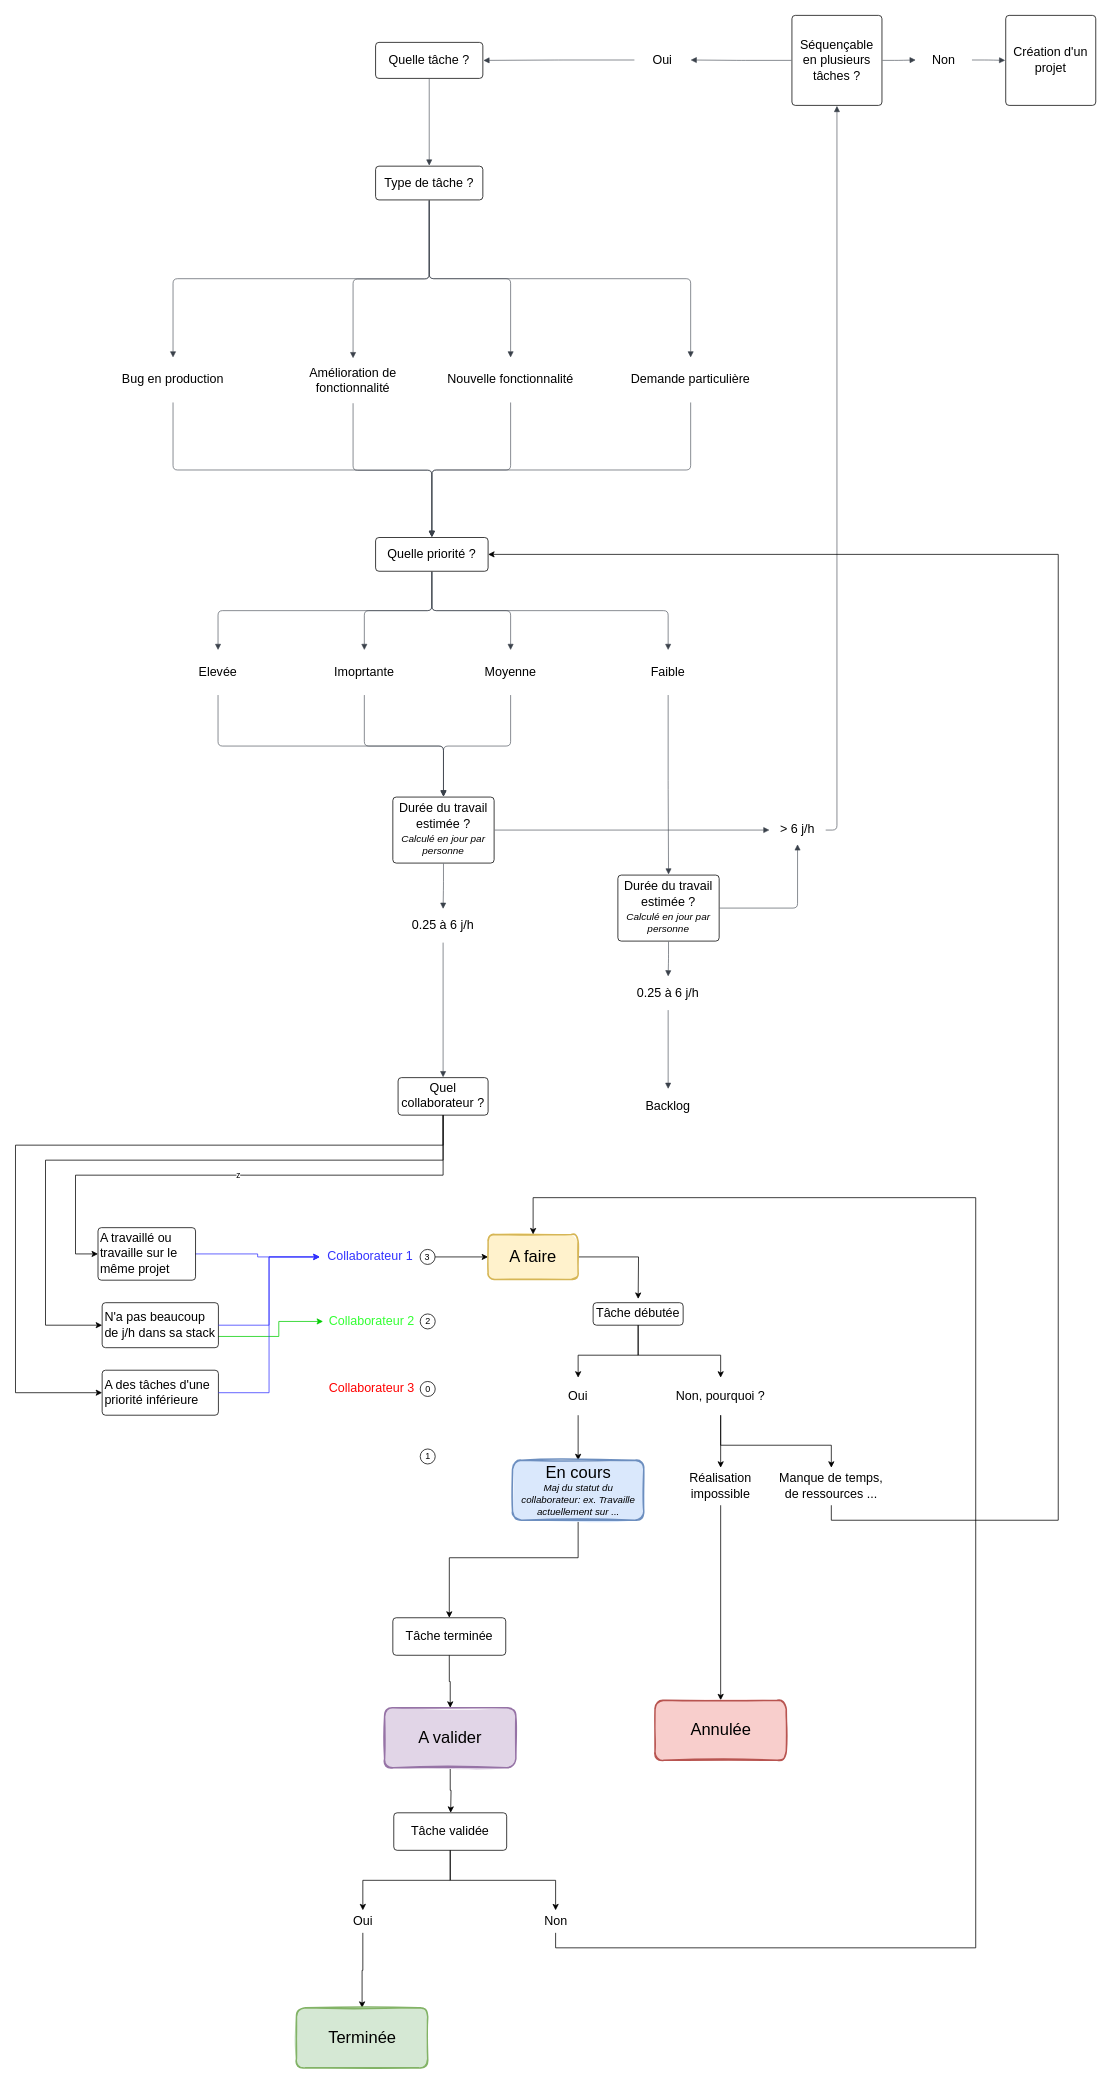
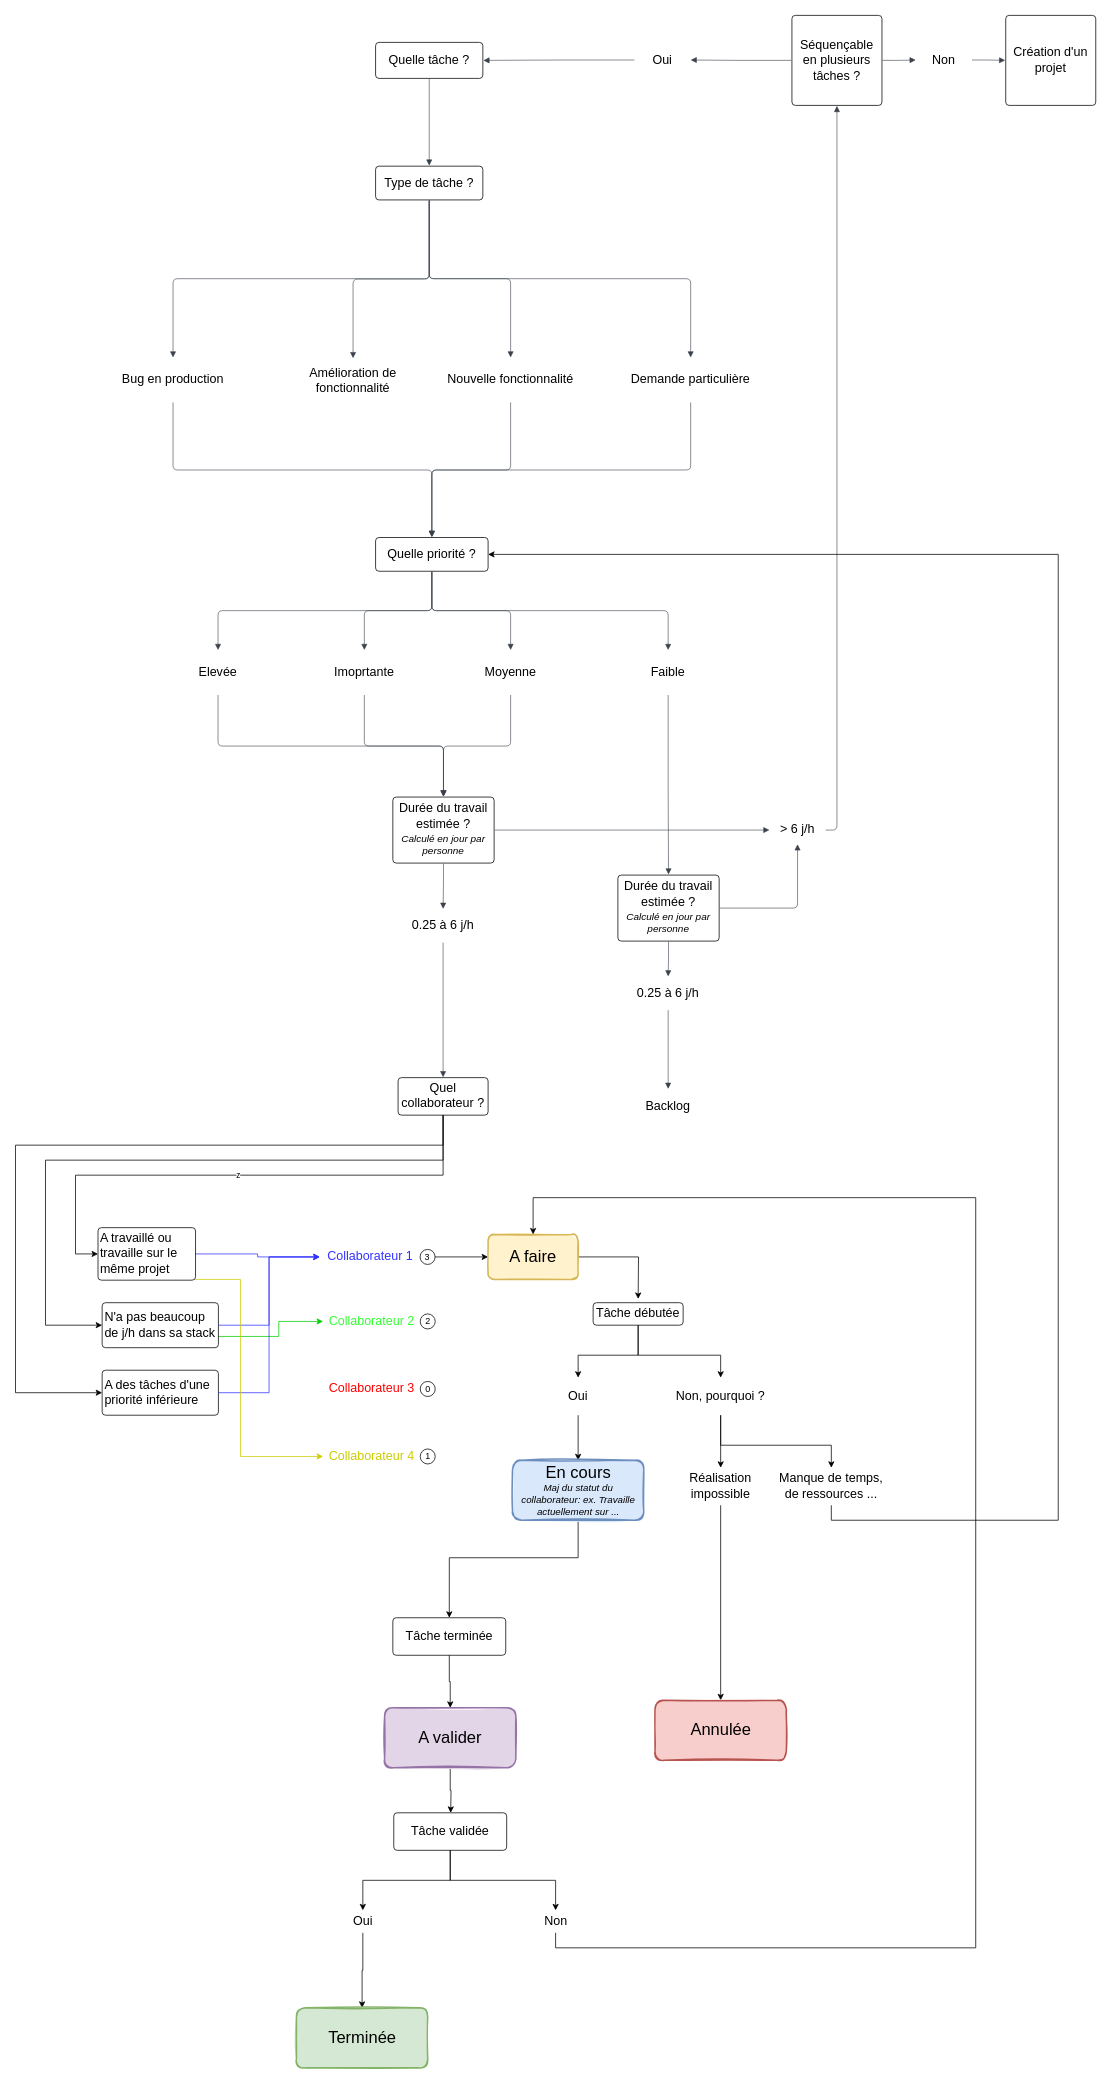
(353, 435) -> none
none -> (240, 1383)
none -> (371, 1456)
